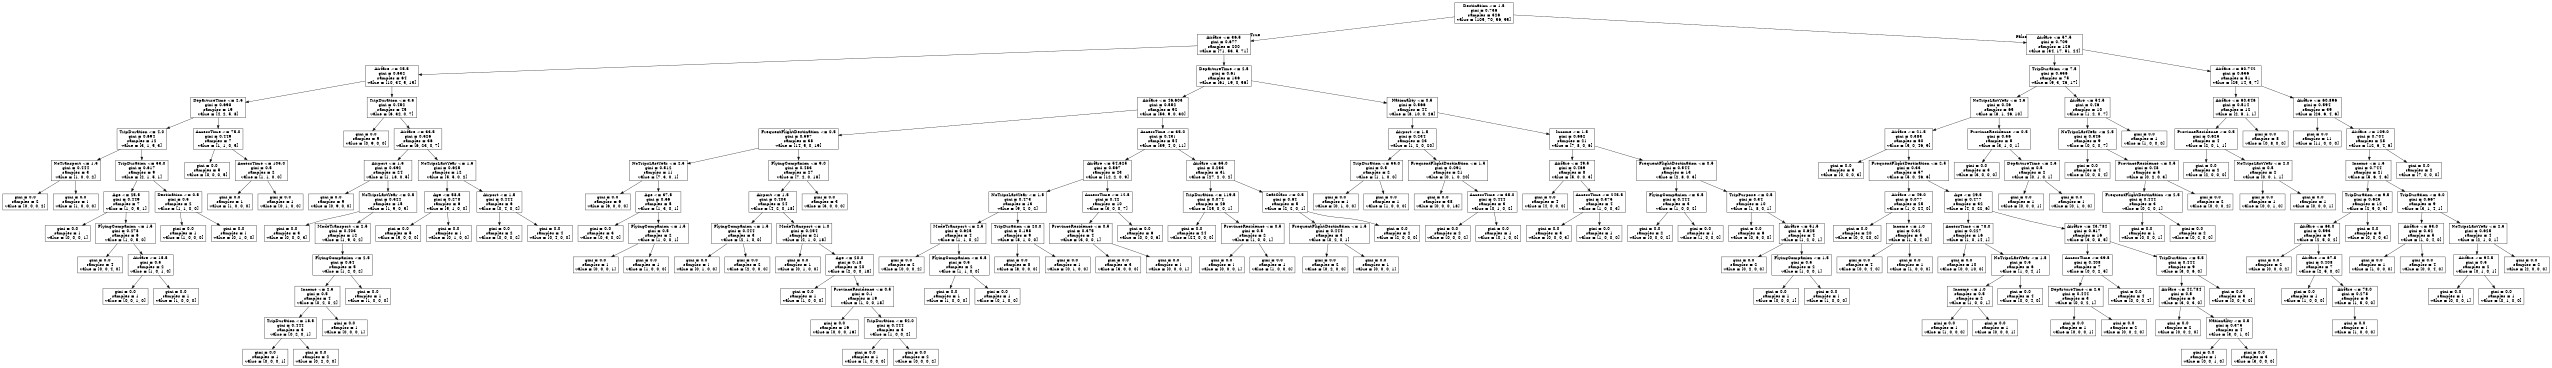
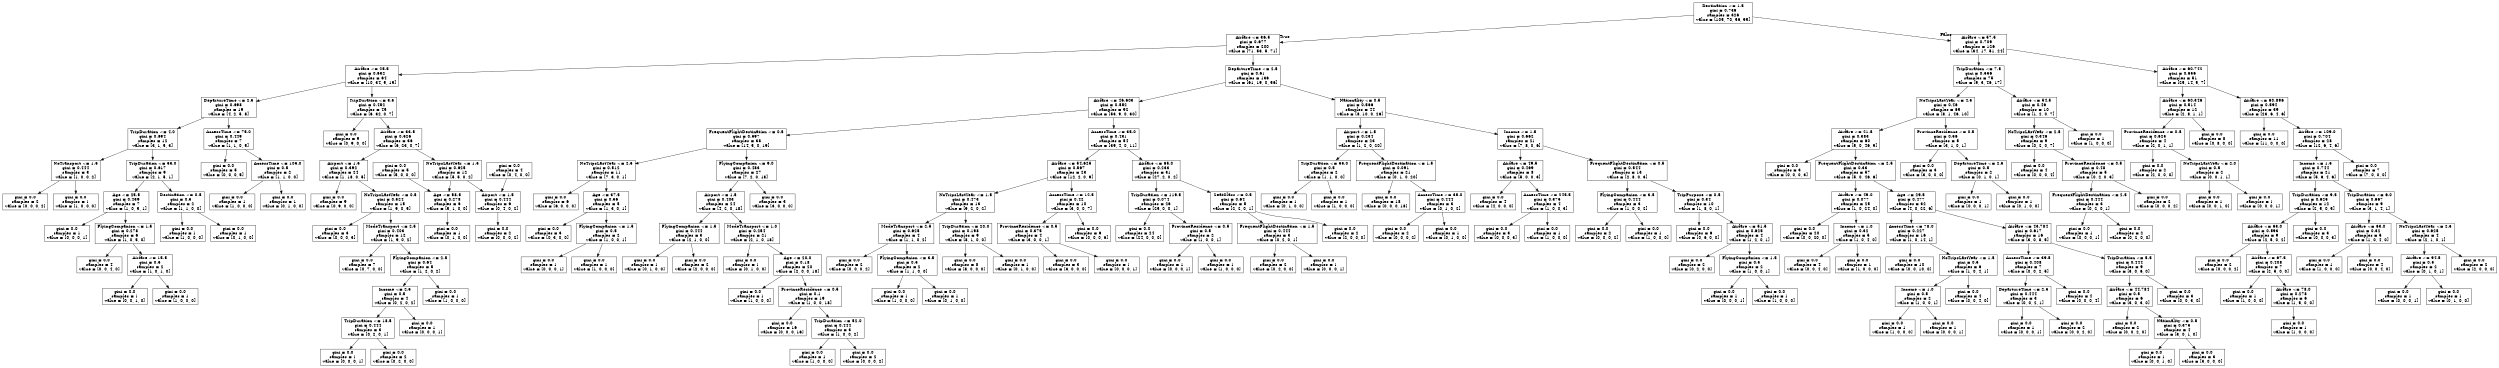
(2419, 170) -> (2366, 170)
(126, 202) -> (126, 202)
(1438, 202) -> (1386, 202)
(422, 218) -> (418, 184)
(525, 218) -> (505, 184)
none -> (362, 265)
(1970, 296) -> (1918, 296)
